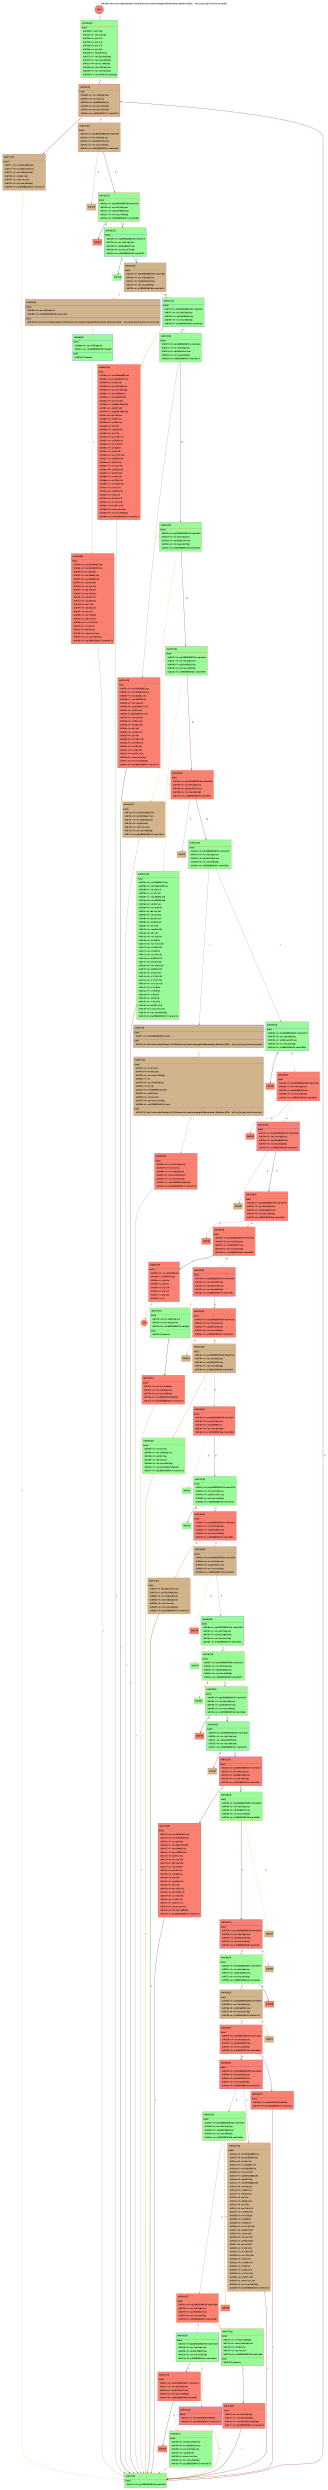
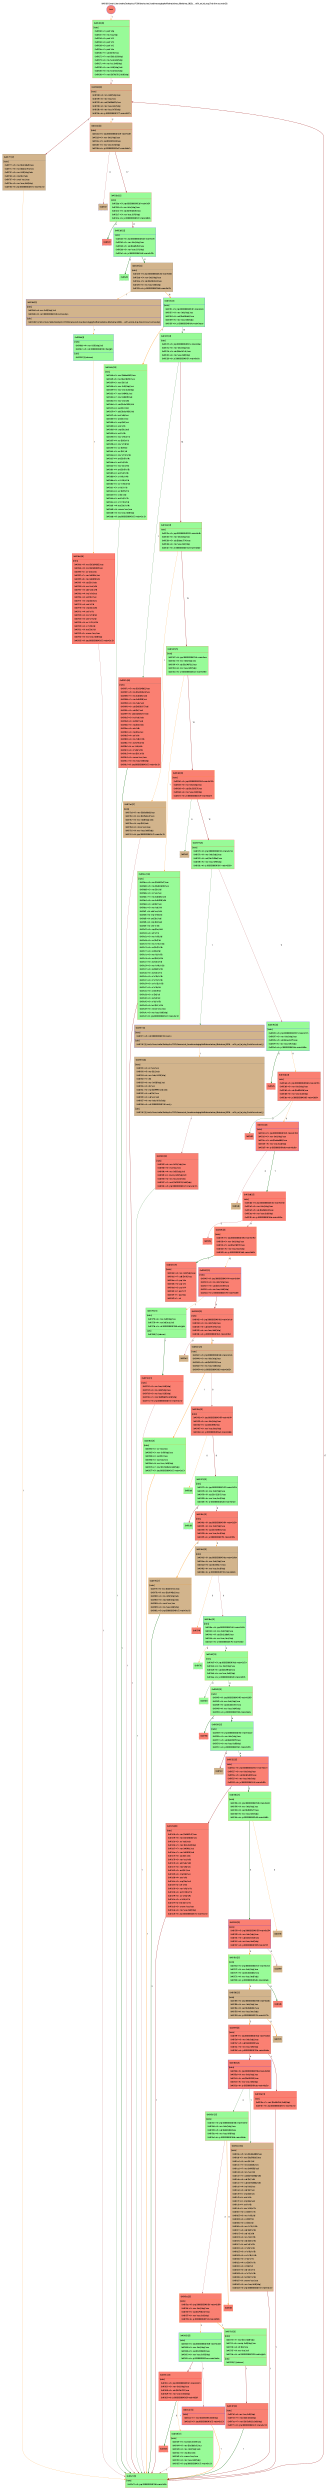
(119, 442) -> (125, 442)
(144, 1323) -> none
